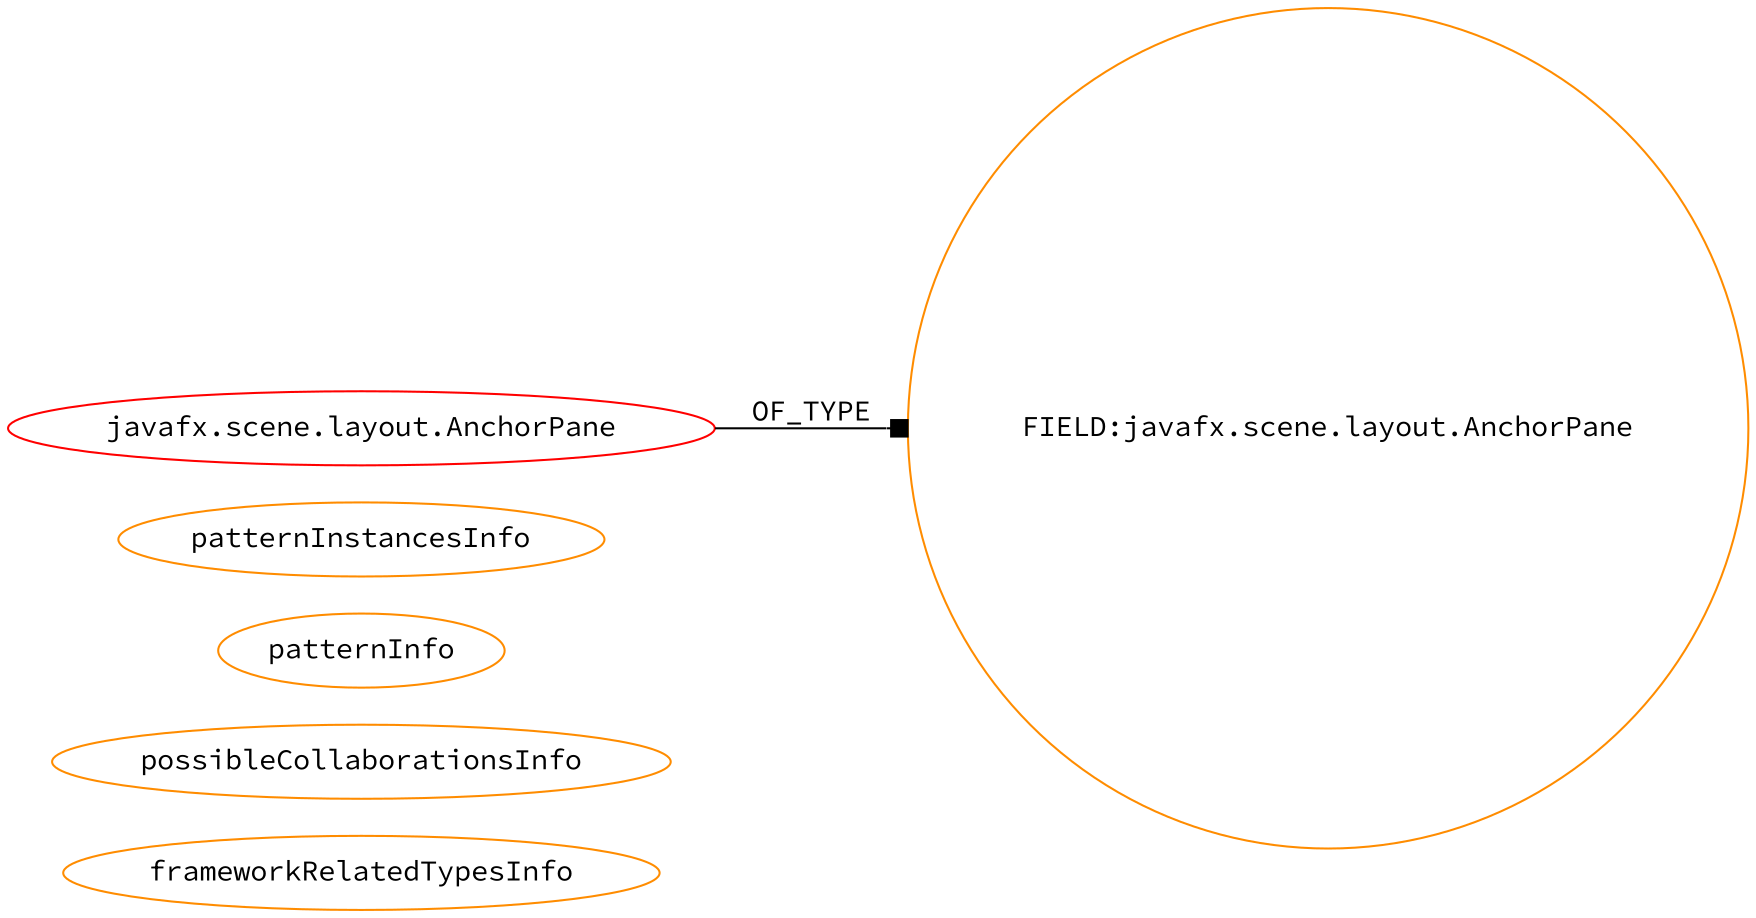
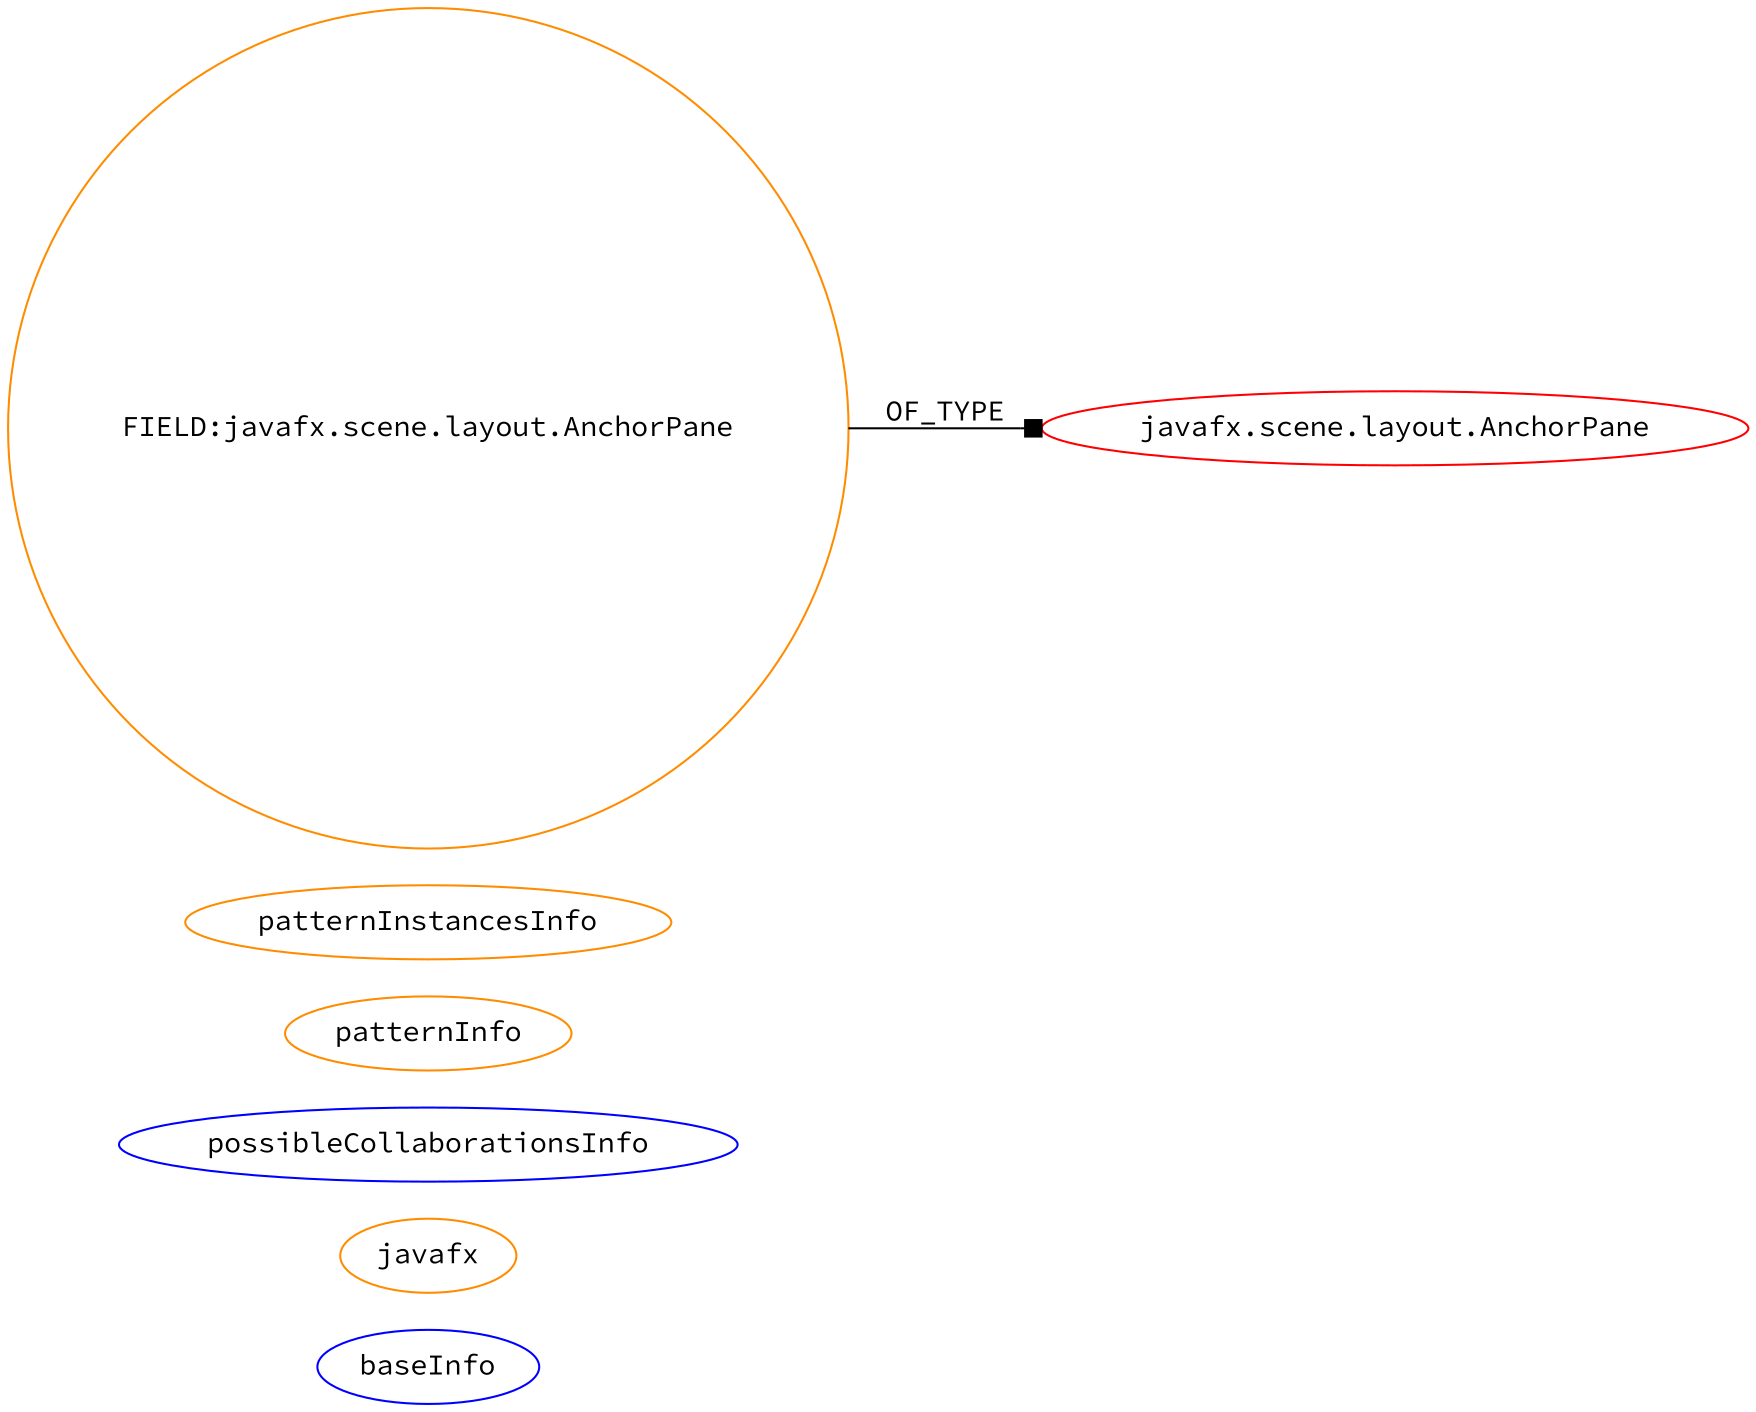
(801, 428) -> (935, 428)
(361, 762) -> (428, 1145)
(361, 873) -> (428, 1256)
none -> (428, 1367)
